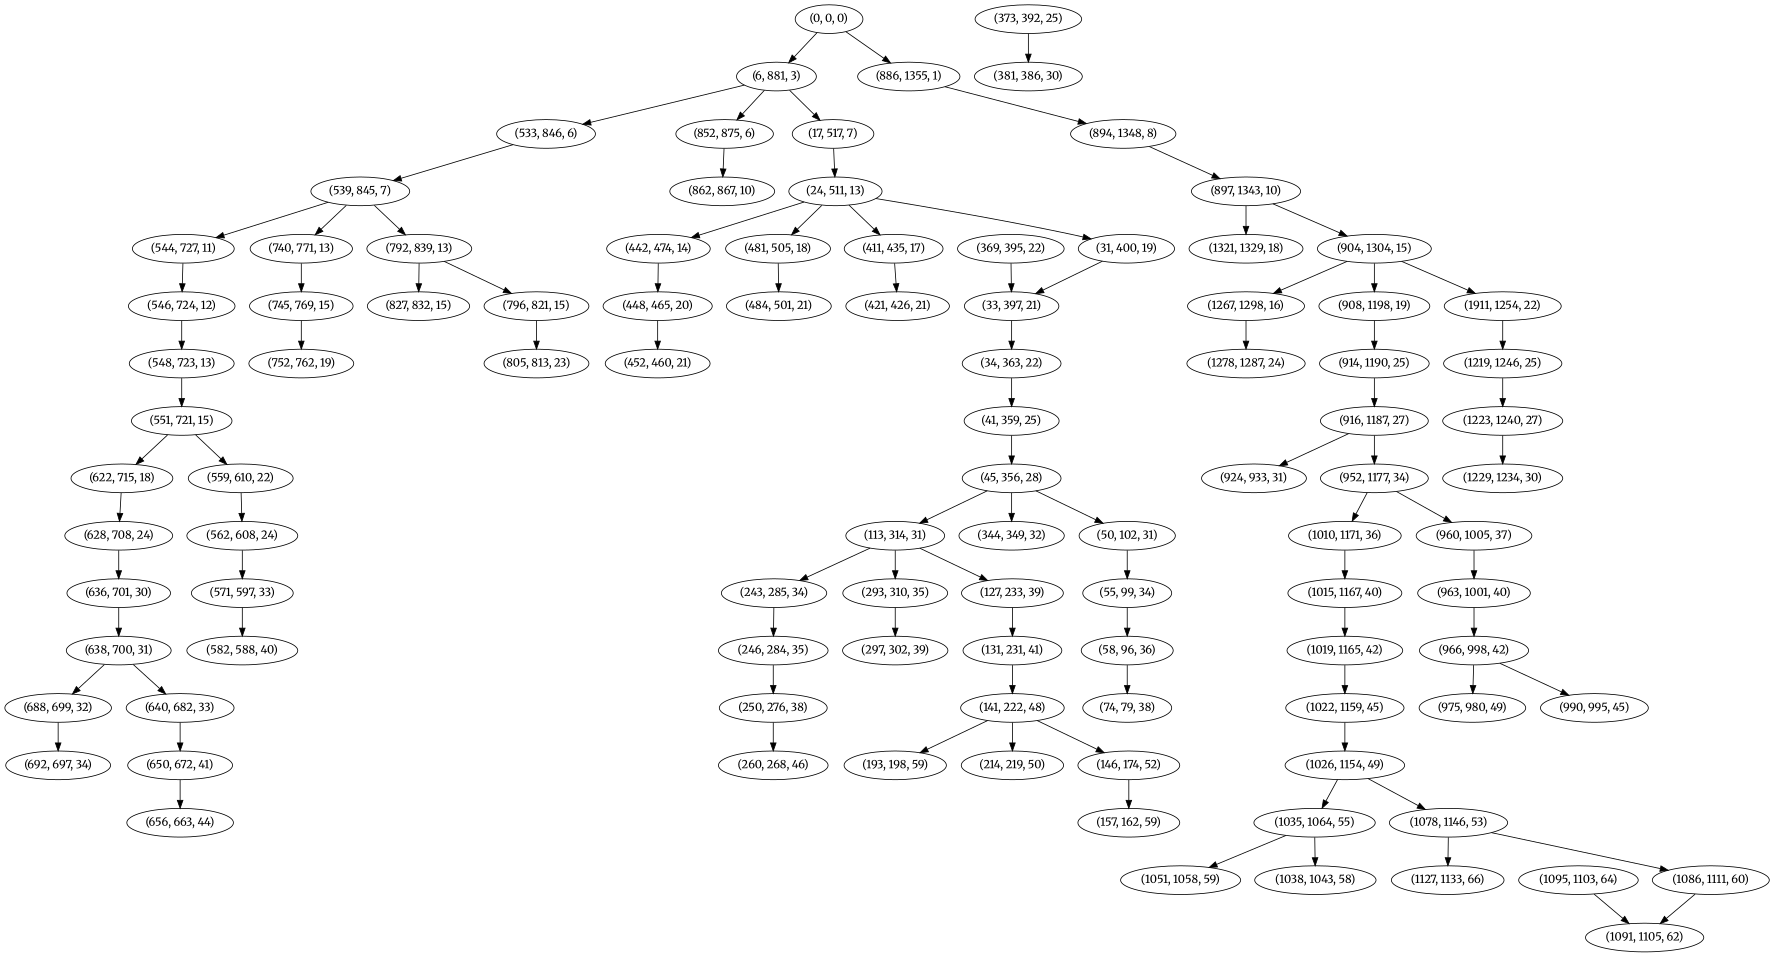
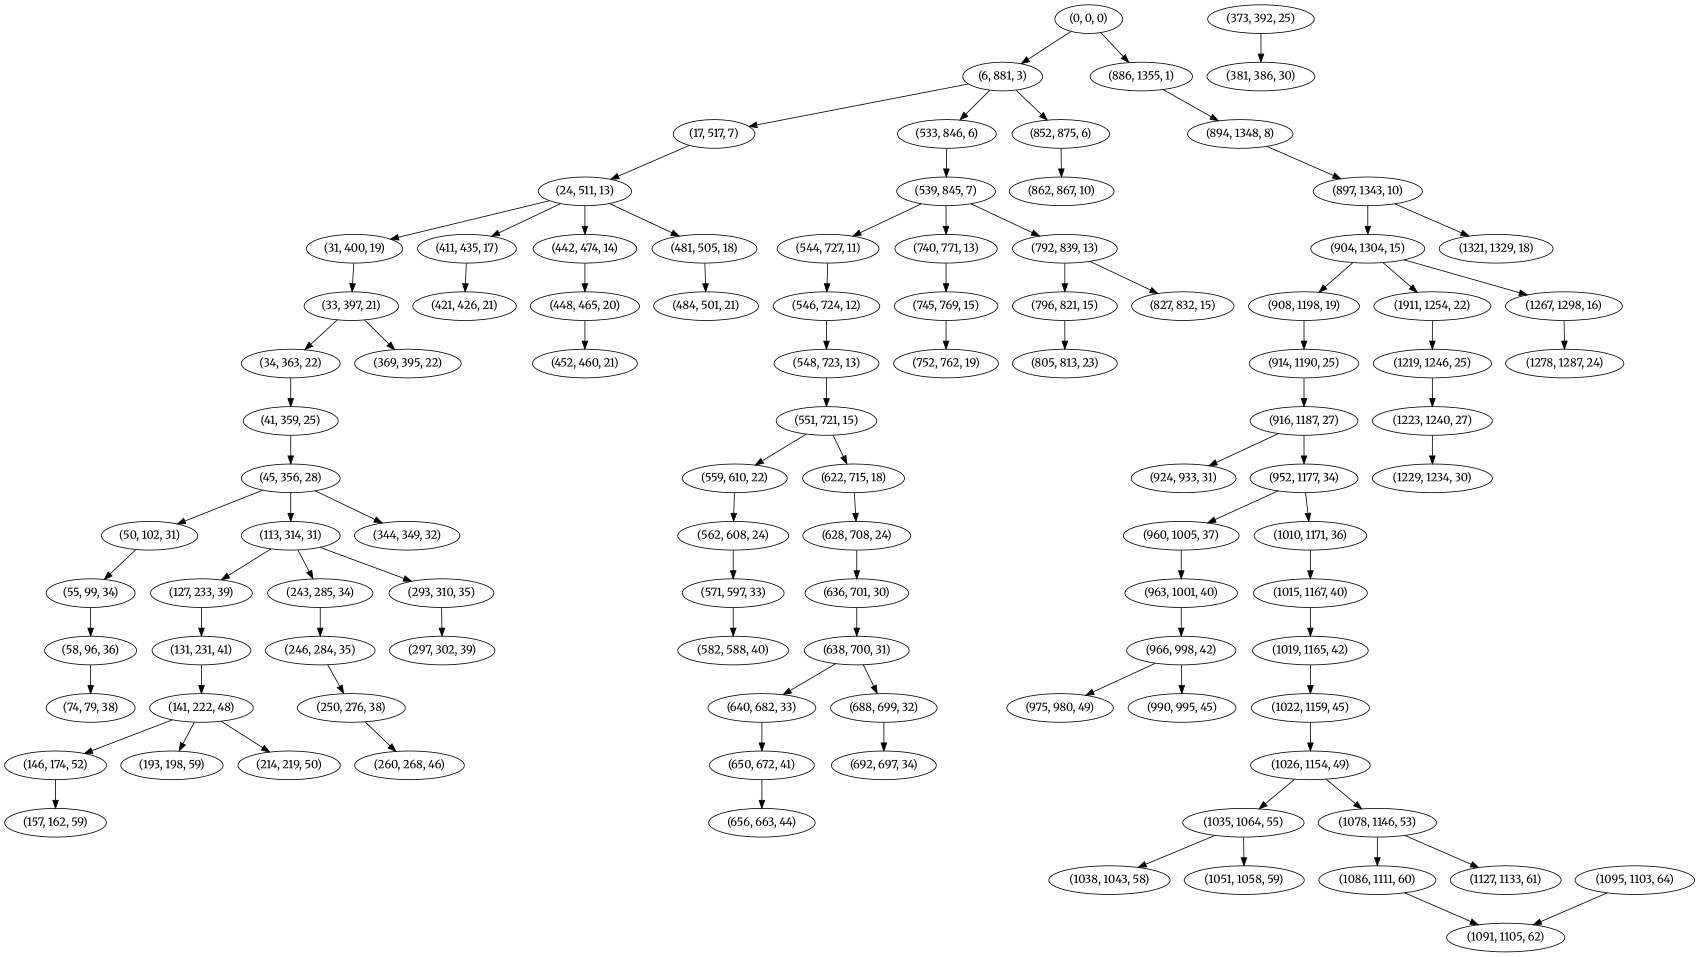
(1011, 274) -> (377, 332)
(1448, 880) -> (1506, 880)
